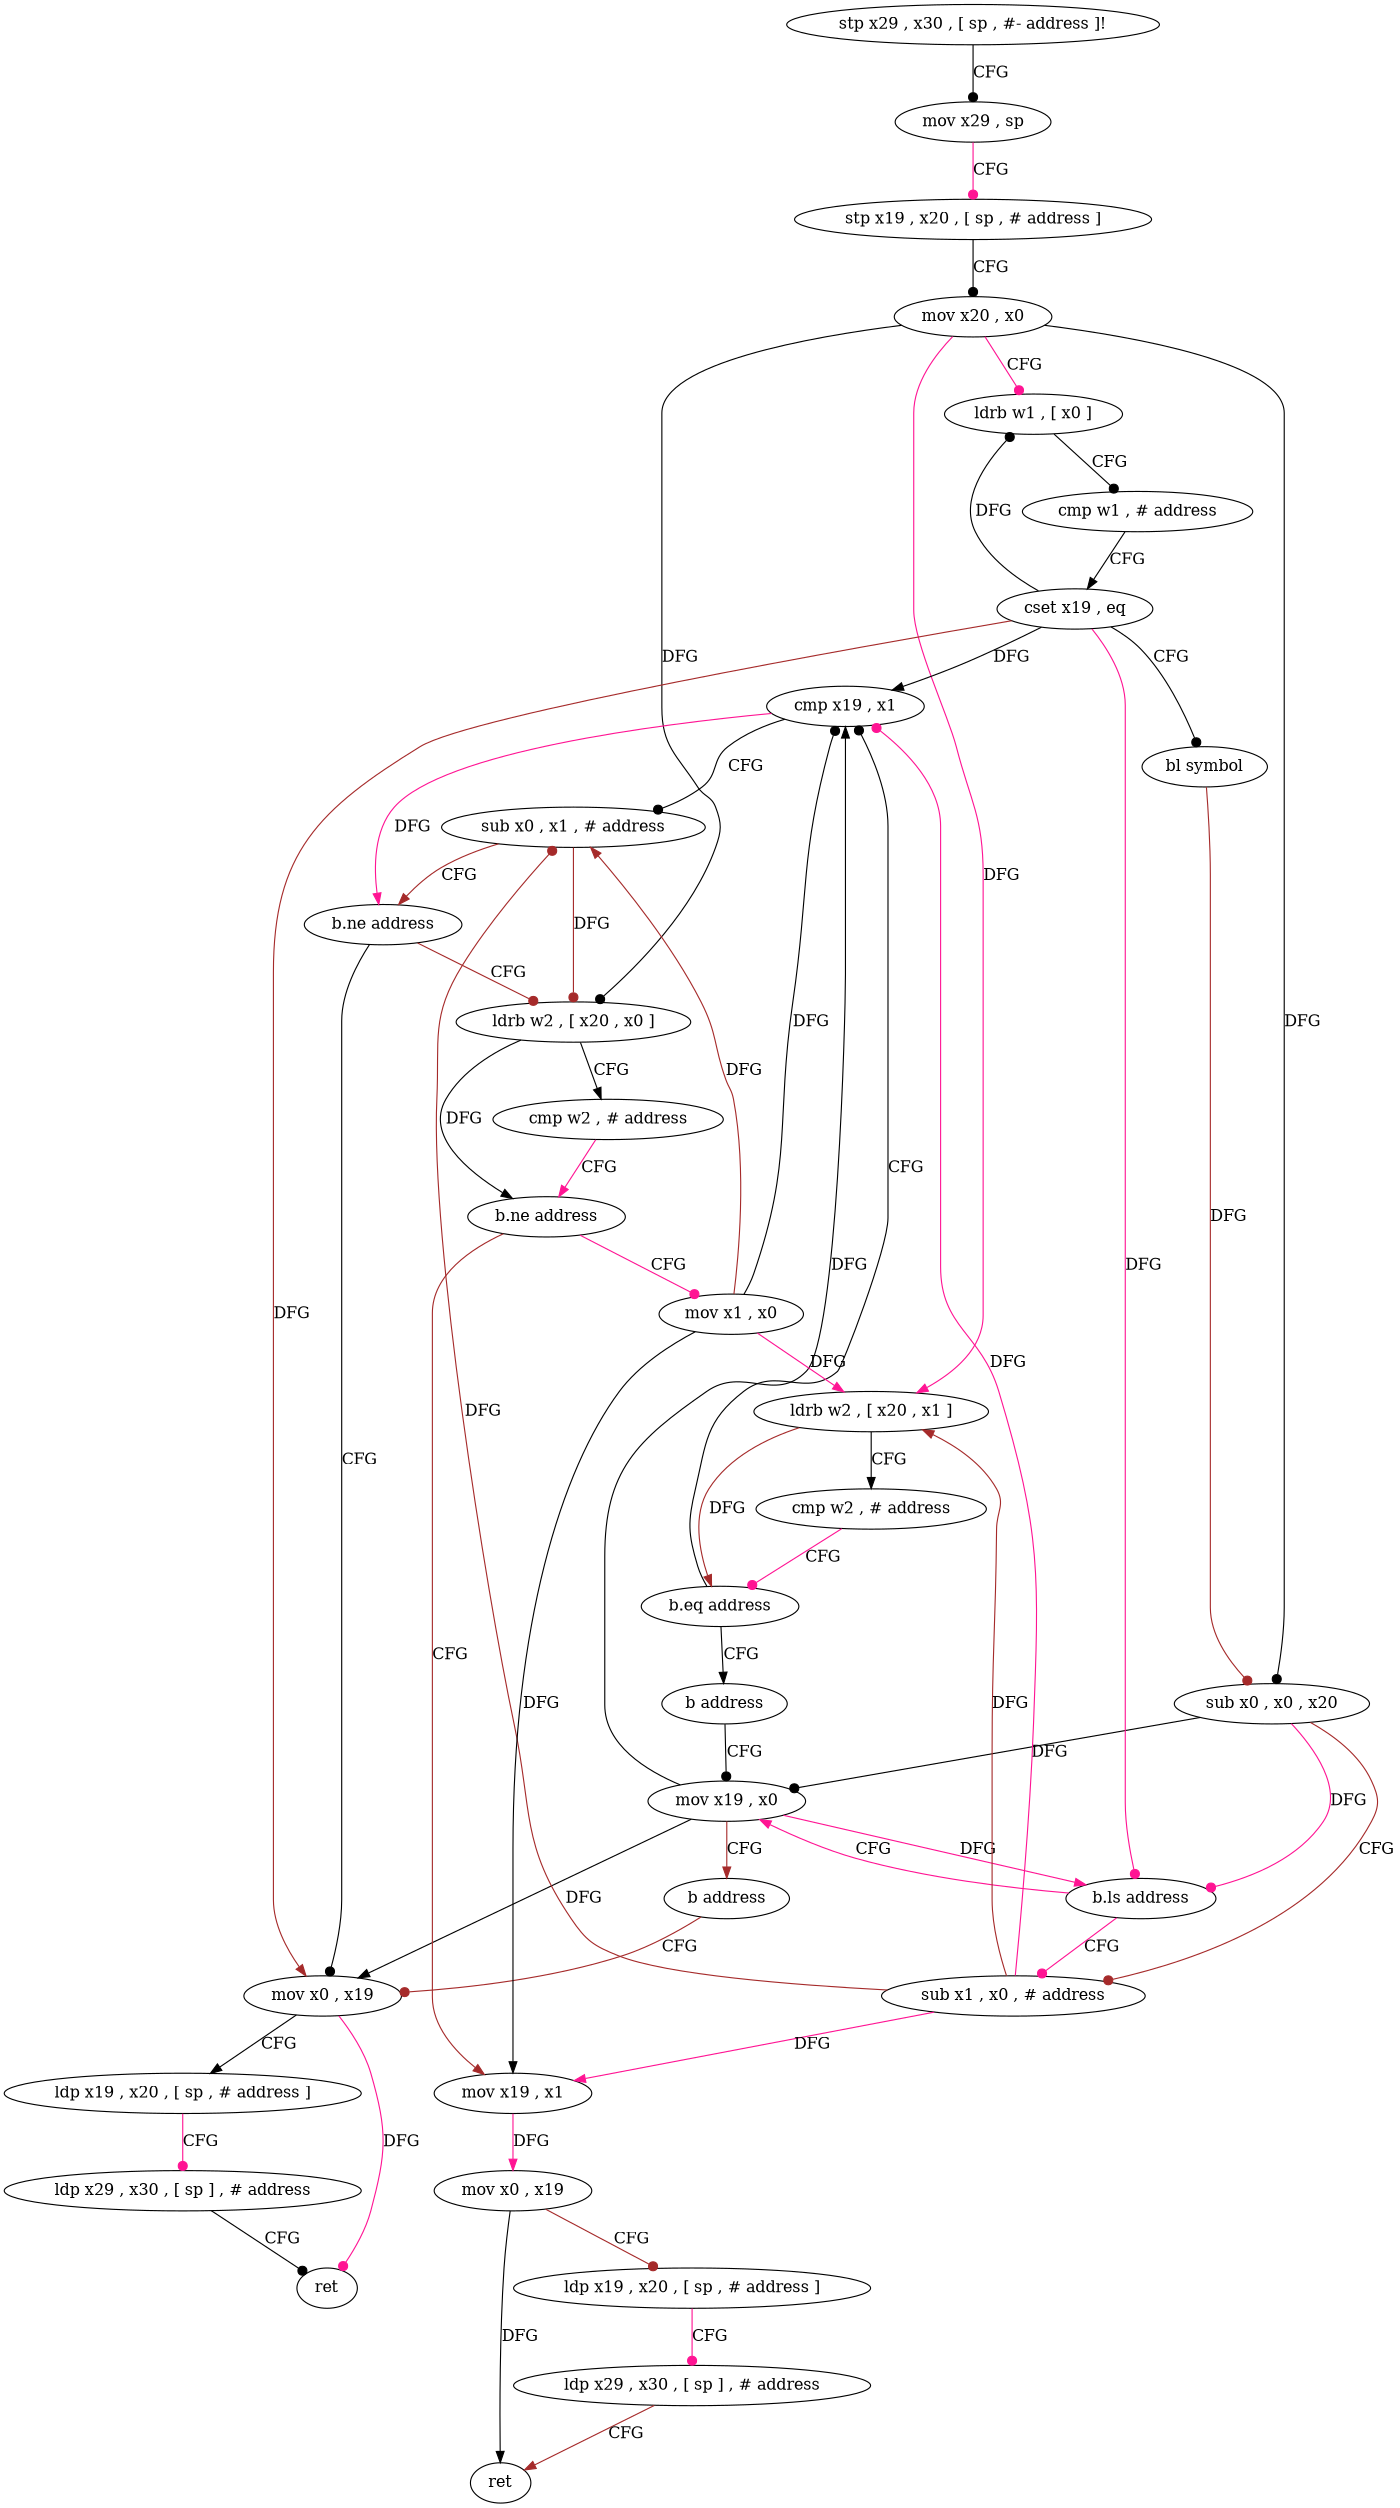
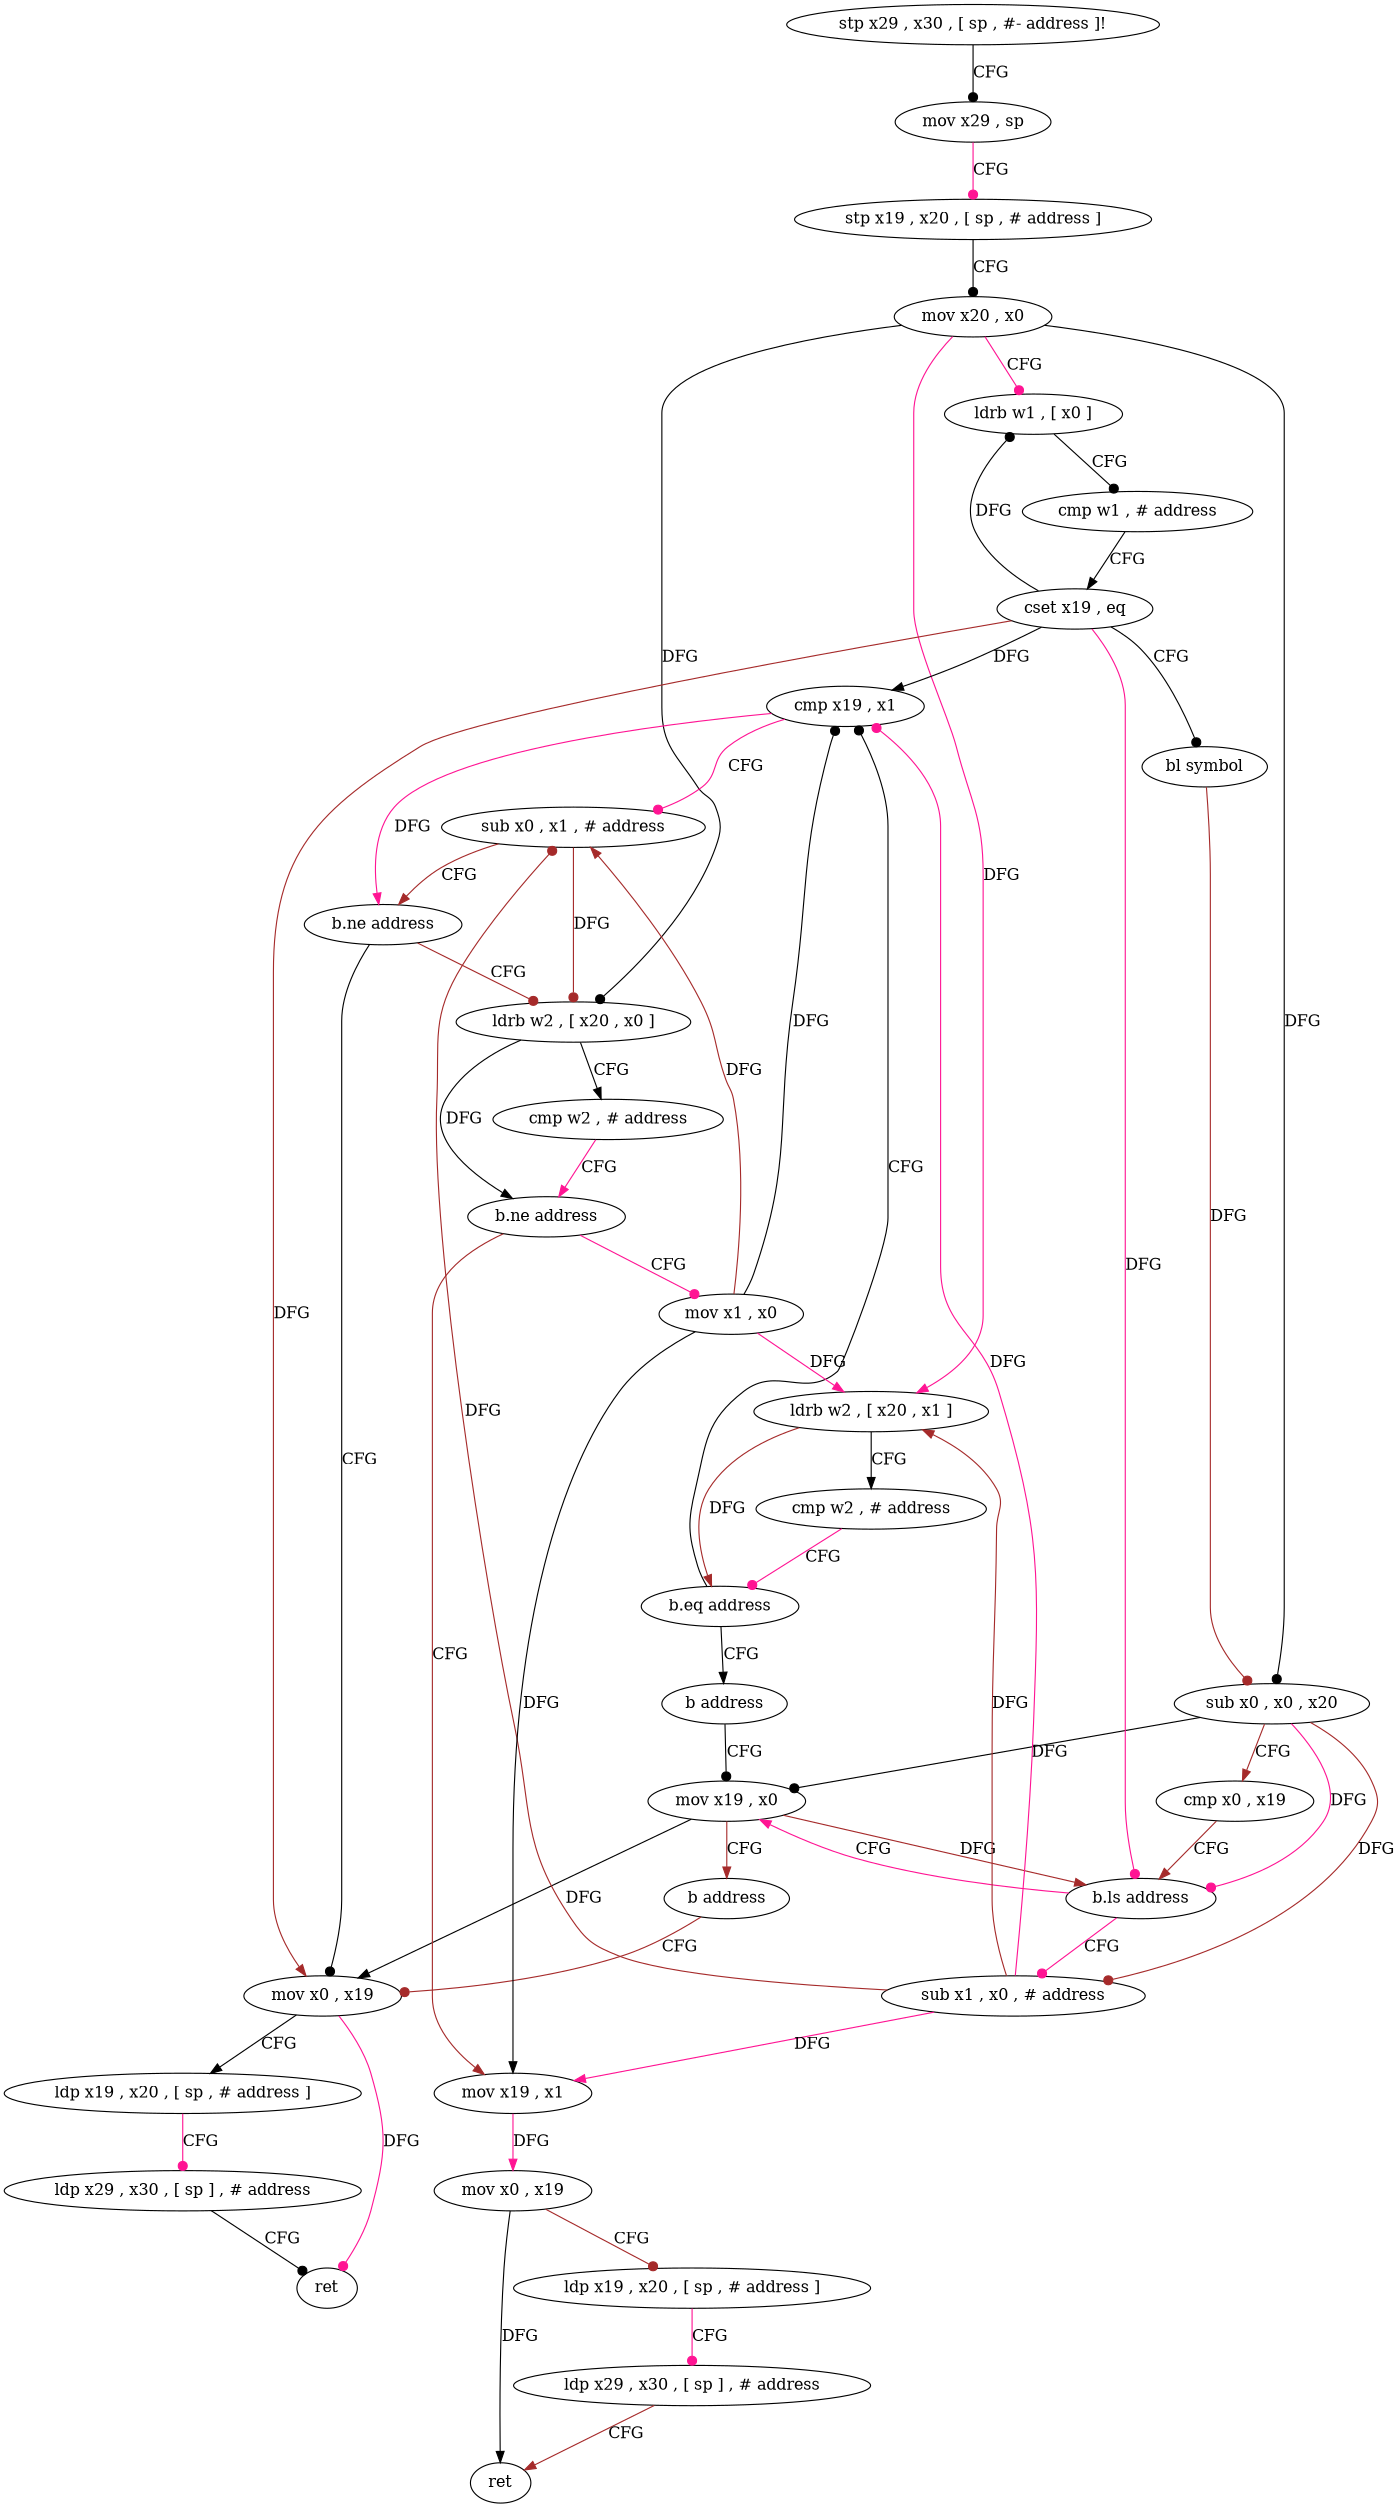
(718, 758) -> (718, 758)
(818, 1343) -> none
none -> (1235, 1801)
(929, 1849) -> (929, 1849)
(1377, 1850) -> (1377, 1850)
